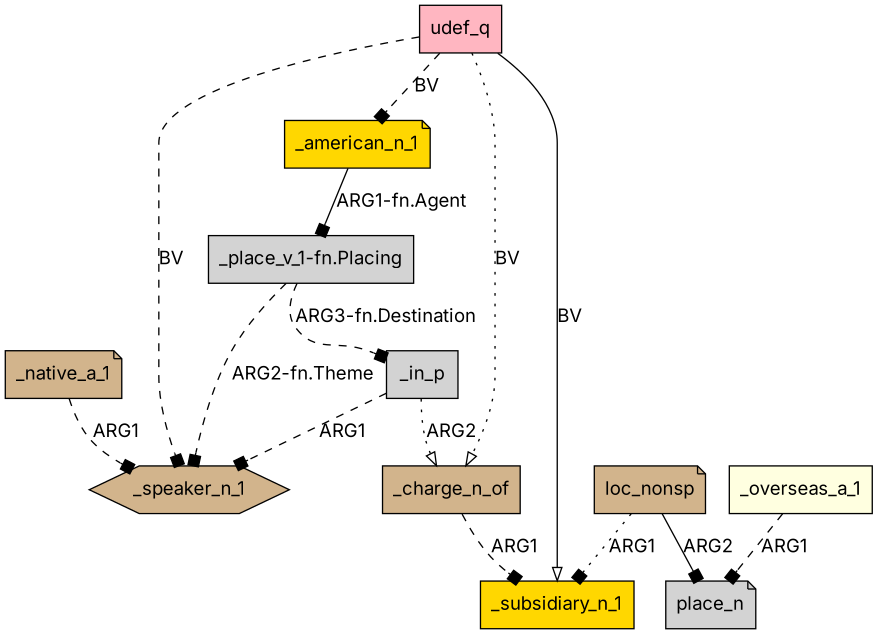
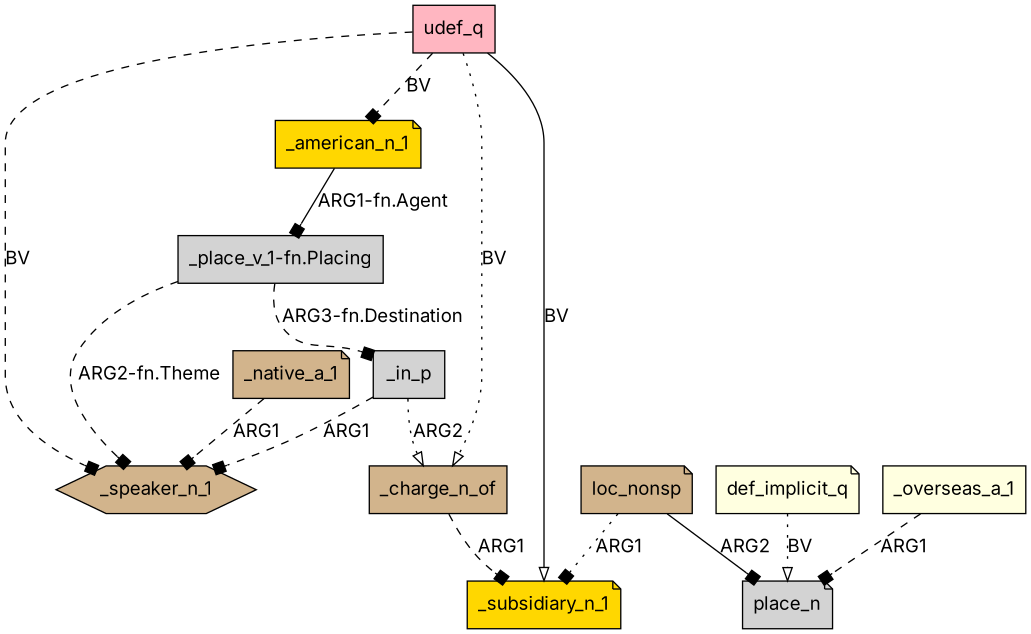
none -> (788, 490)
(557, 605) -> (544, 605)
